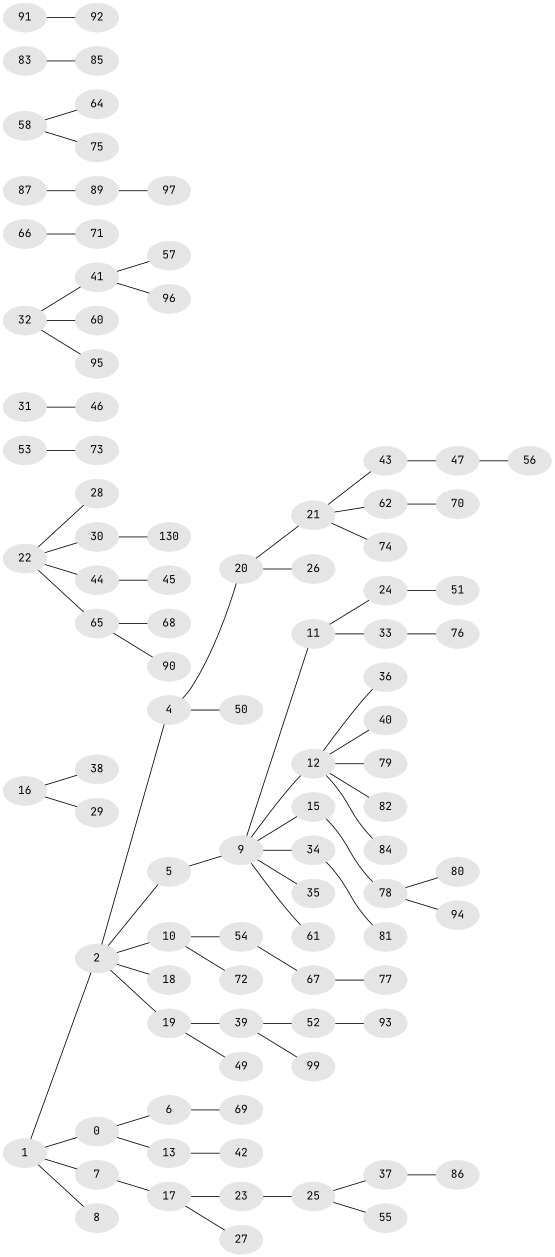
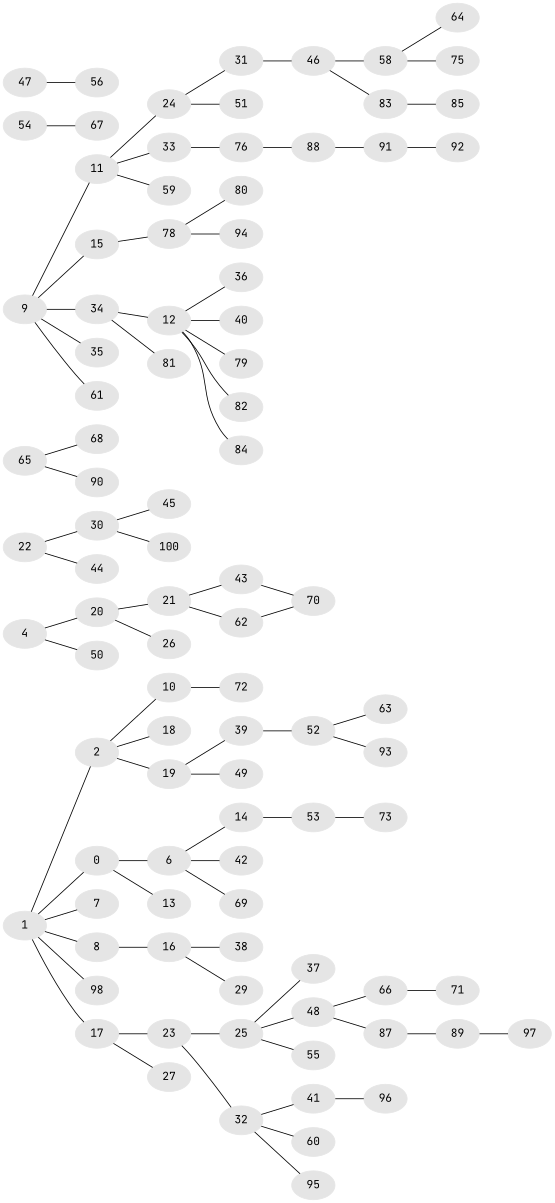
none -> (350, 61)
none -> (205, 83)
none -> (349, 83)
none -> (313, 147)
none -> (169, 191)
(169, 256) -> none
(422, 461) -> (277, 590)
(97, 494) -> none
(169, 537) -> (169, 547)
(385, 547) -> none
(133, 580) -> (133, 515)
(61, 591) -> none
none -> (385, 709)
(275, 806) -> (133, 315)
none -> (241, 817)
(133, 834) -> none
(169, 872) -> none
(205, 937) -> none
none -> (133, 947)
(385, 980) -> none
none -> (97, 991)
none -> (313, 1012)
(313, 1067) -> none
none -> (207, 1076)
(205, 1153) -> (205, 861)
(458, 1175) -> none
(133, 1186) -> (56, 982)
